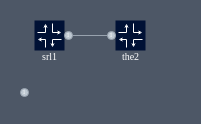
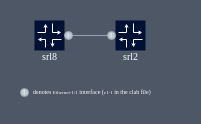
(50, 57) -> (50, 57)
(131, 57) -> (131, 57)
none -> (106, 93)
